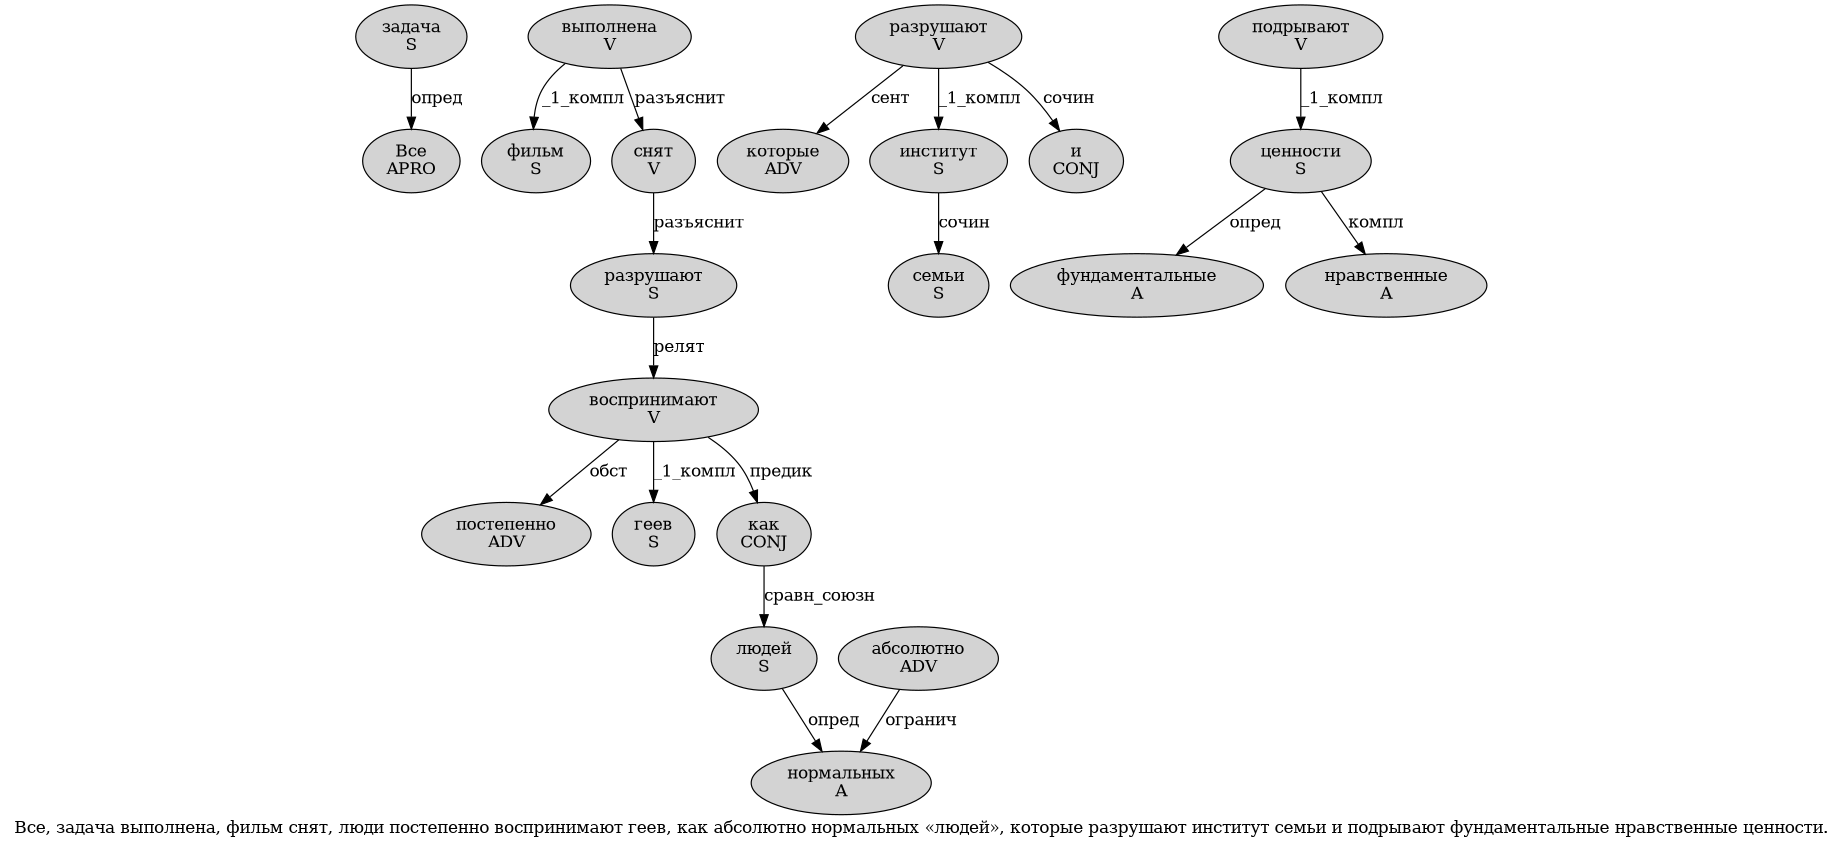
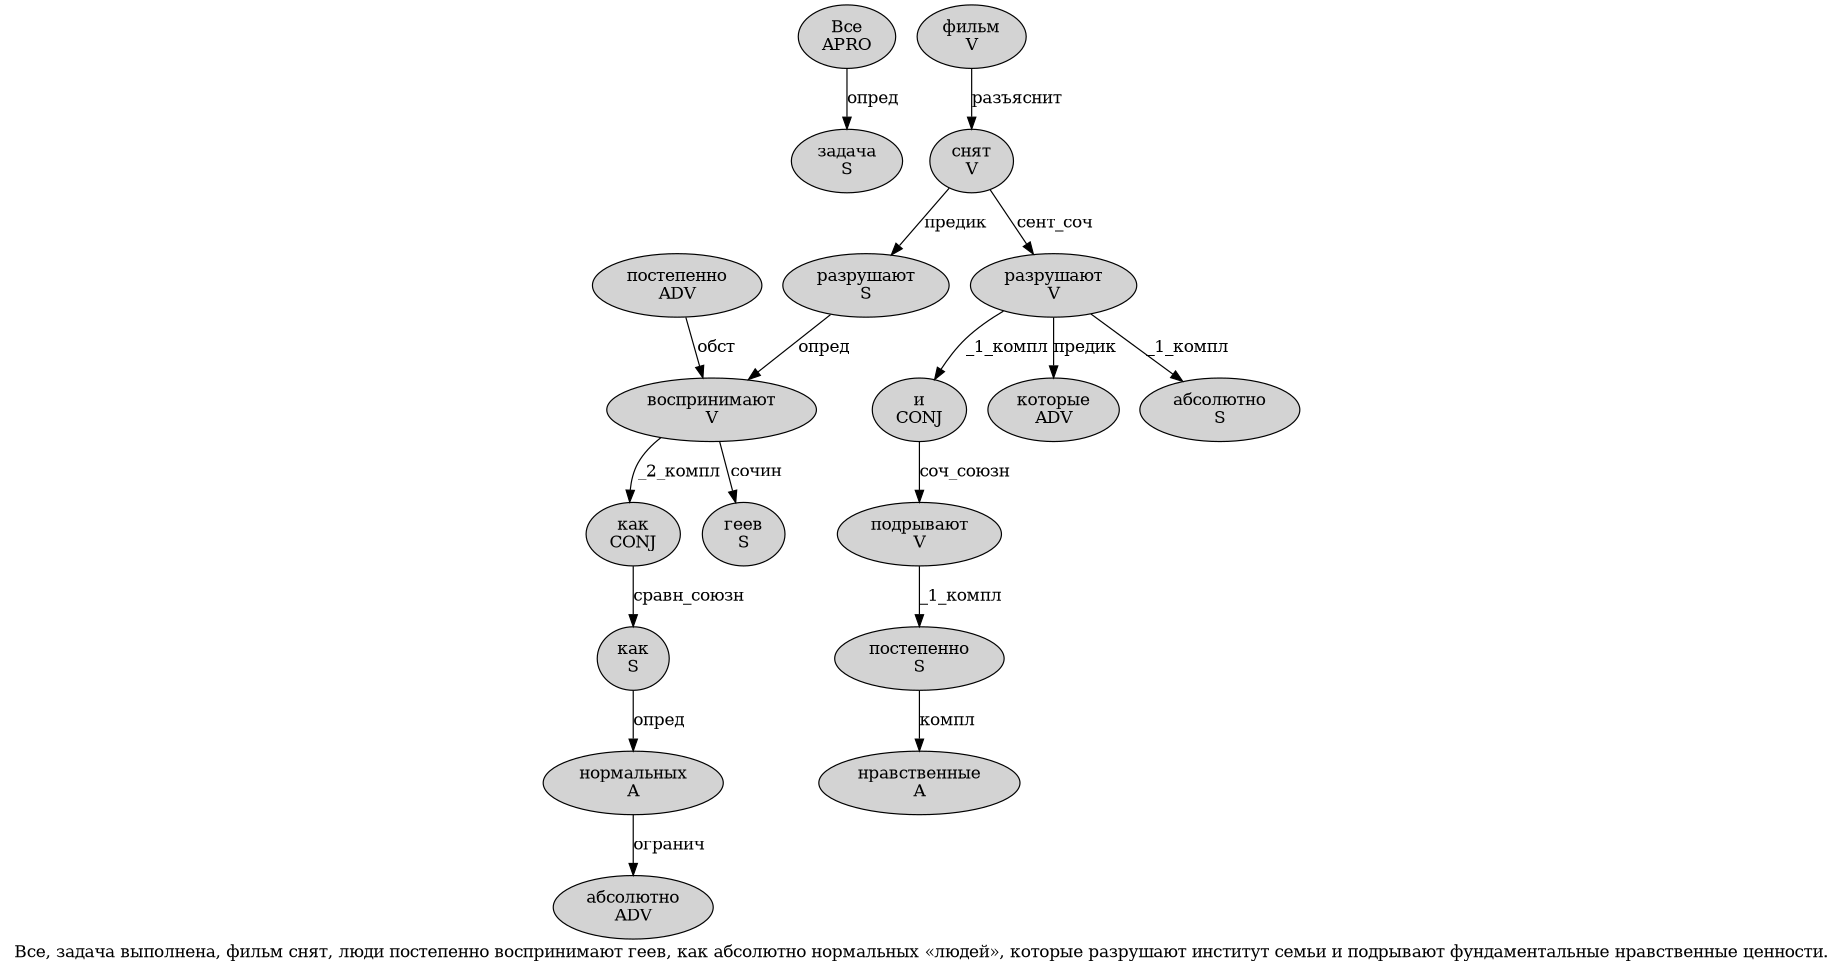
(610, 37) -> (972, 37)
(411, 93) -> (847, 93)
(891, 99) -> (1085, 348)
(1069, 99) -> (1007, 348)
(536, 161) -> none
(939, 161) -> (1220, 410)
(1301, 161) -> (919, 659)
none -> (1008, 217)
(699, 223) -> (956, 223)
(939, 285) -> none
(1137, 285) -> none
(679, 348) -> (824, 348)
none -> (919, 466)
(584, 468) -> (693, 342)
(695, 472) -> (756, 472)
(781, 472) -> (680, 472)
(764, 659) -> (633, 659)
(883, 715) -> (633, 839)
